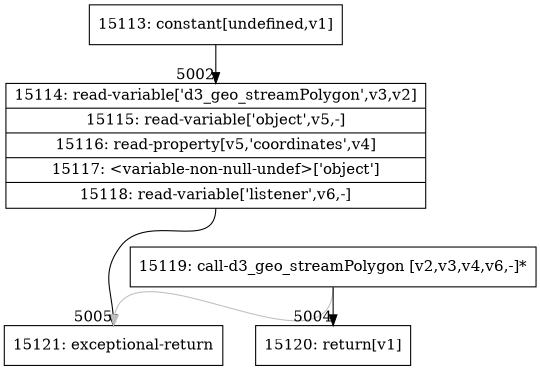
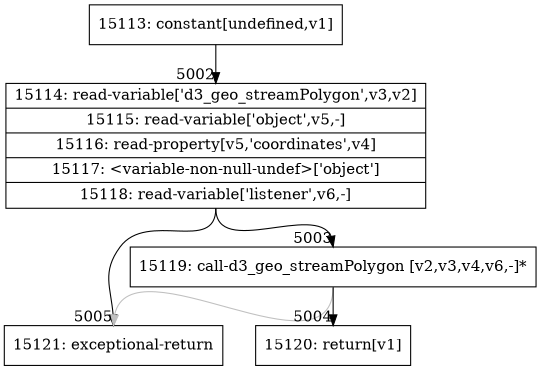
none -> (269, 228)
